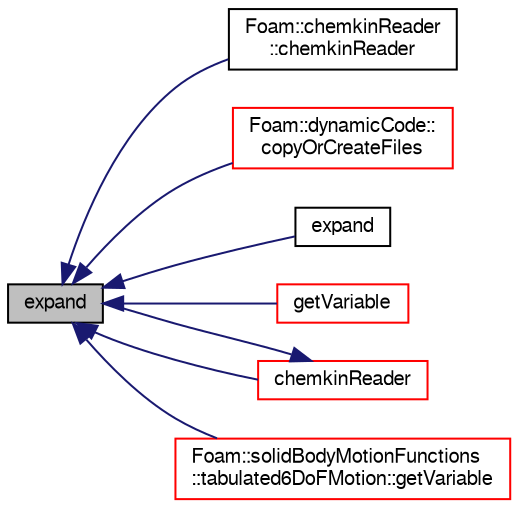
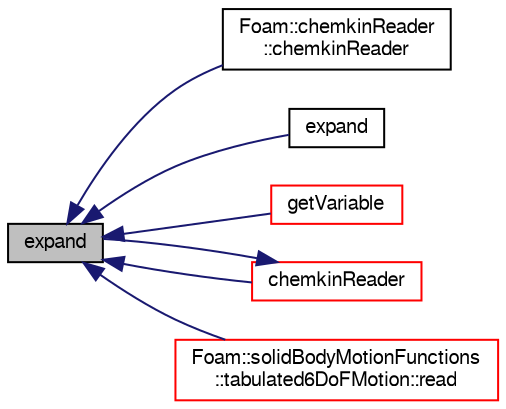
(343, 138) -> none
(343, 469) -> (337, 370)
